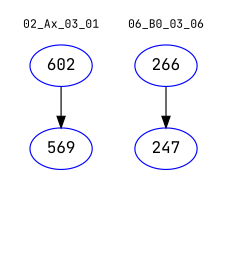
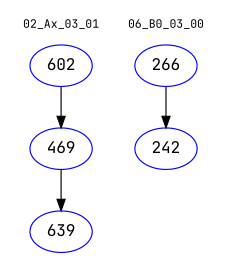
(167, 25) -> (167, 25)
(61, 149) -> (61, 149)
(166, 149) -> (166, 149)
none -> (61, 232)
